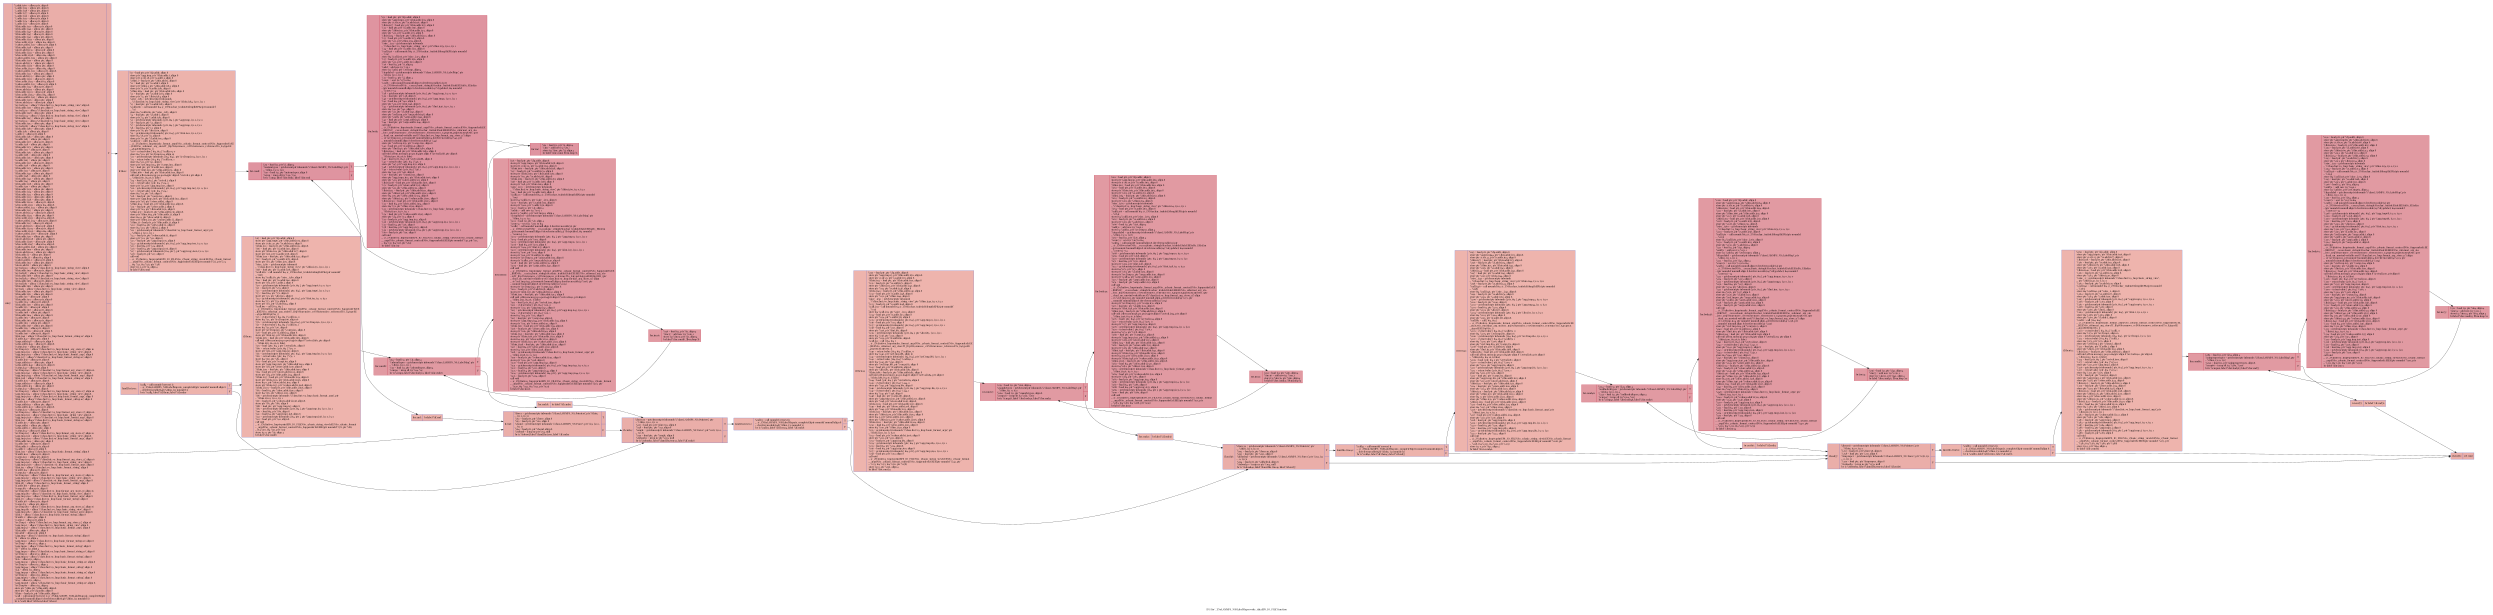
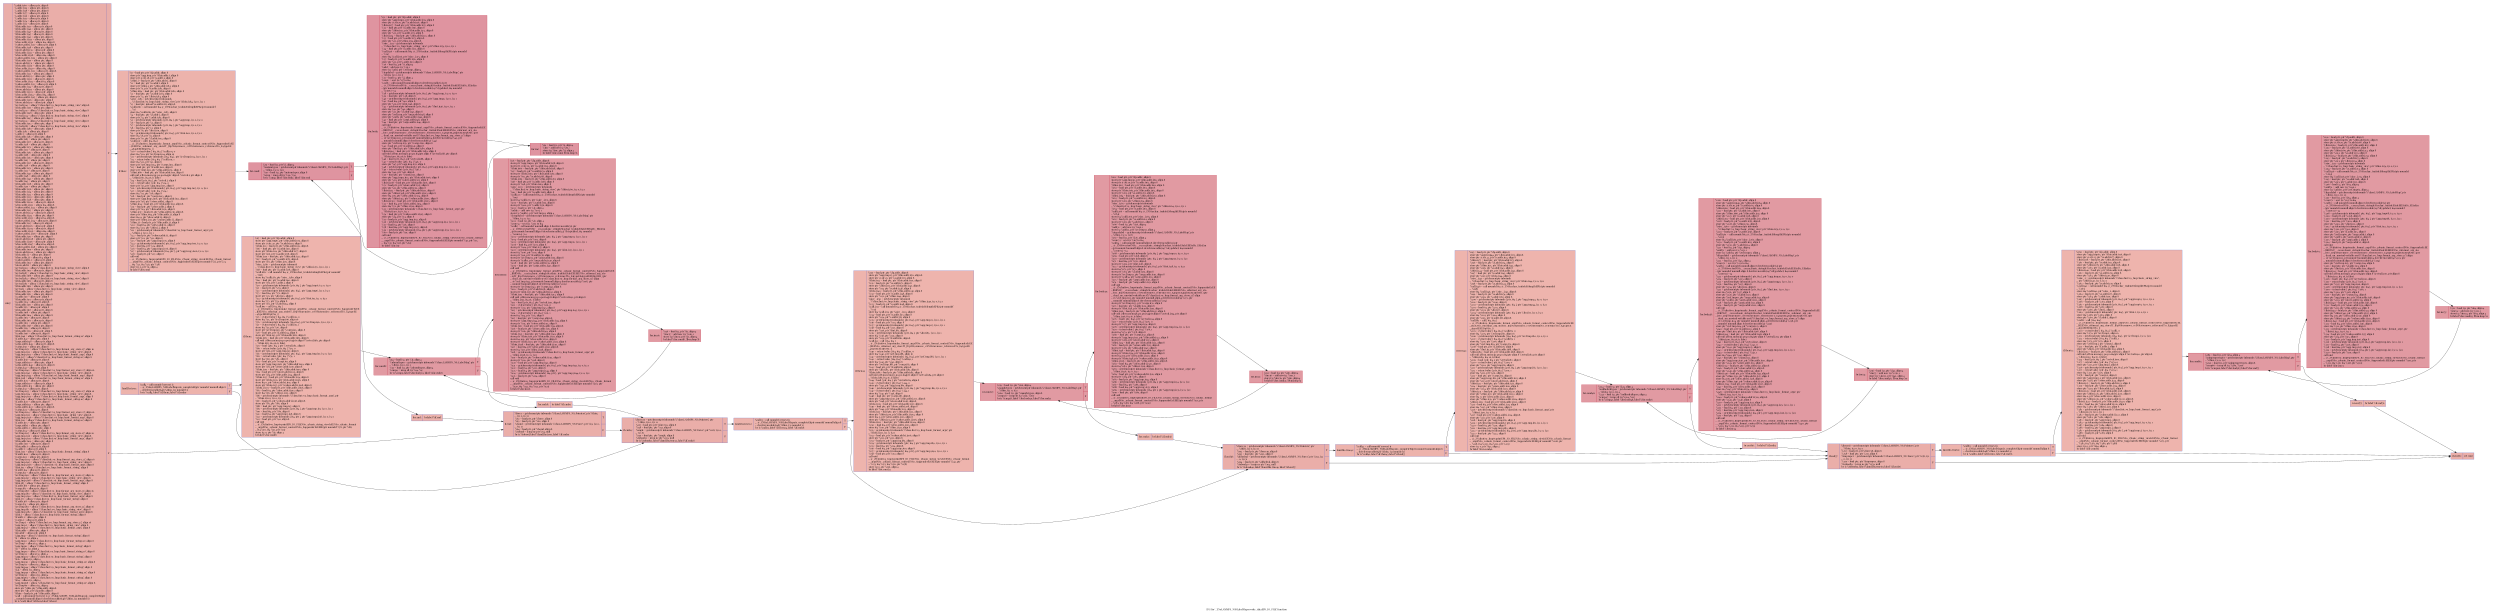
(151, 104) -> (152, 104)
